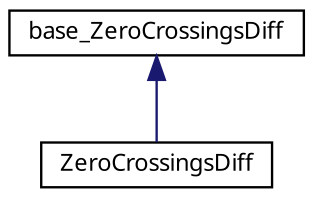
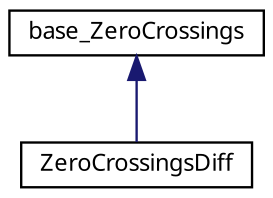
(157, 33) -> (137, 33)
